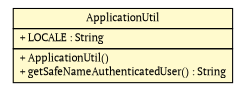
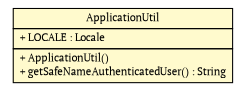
(62, 38) -> (63, 38)
